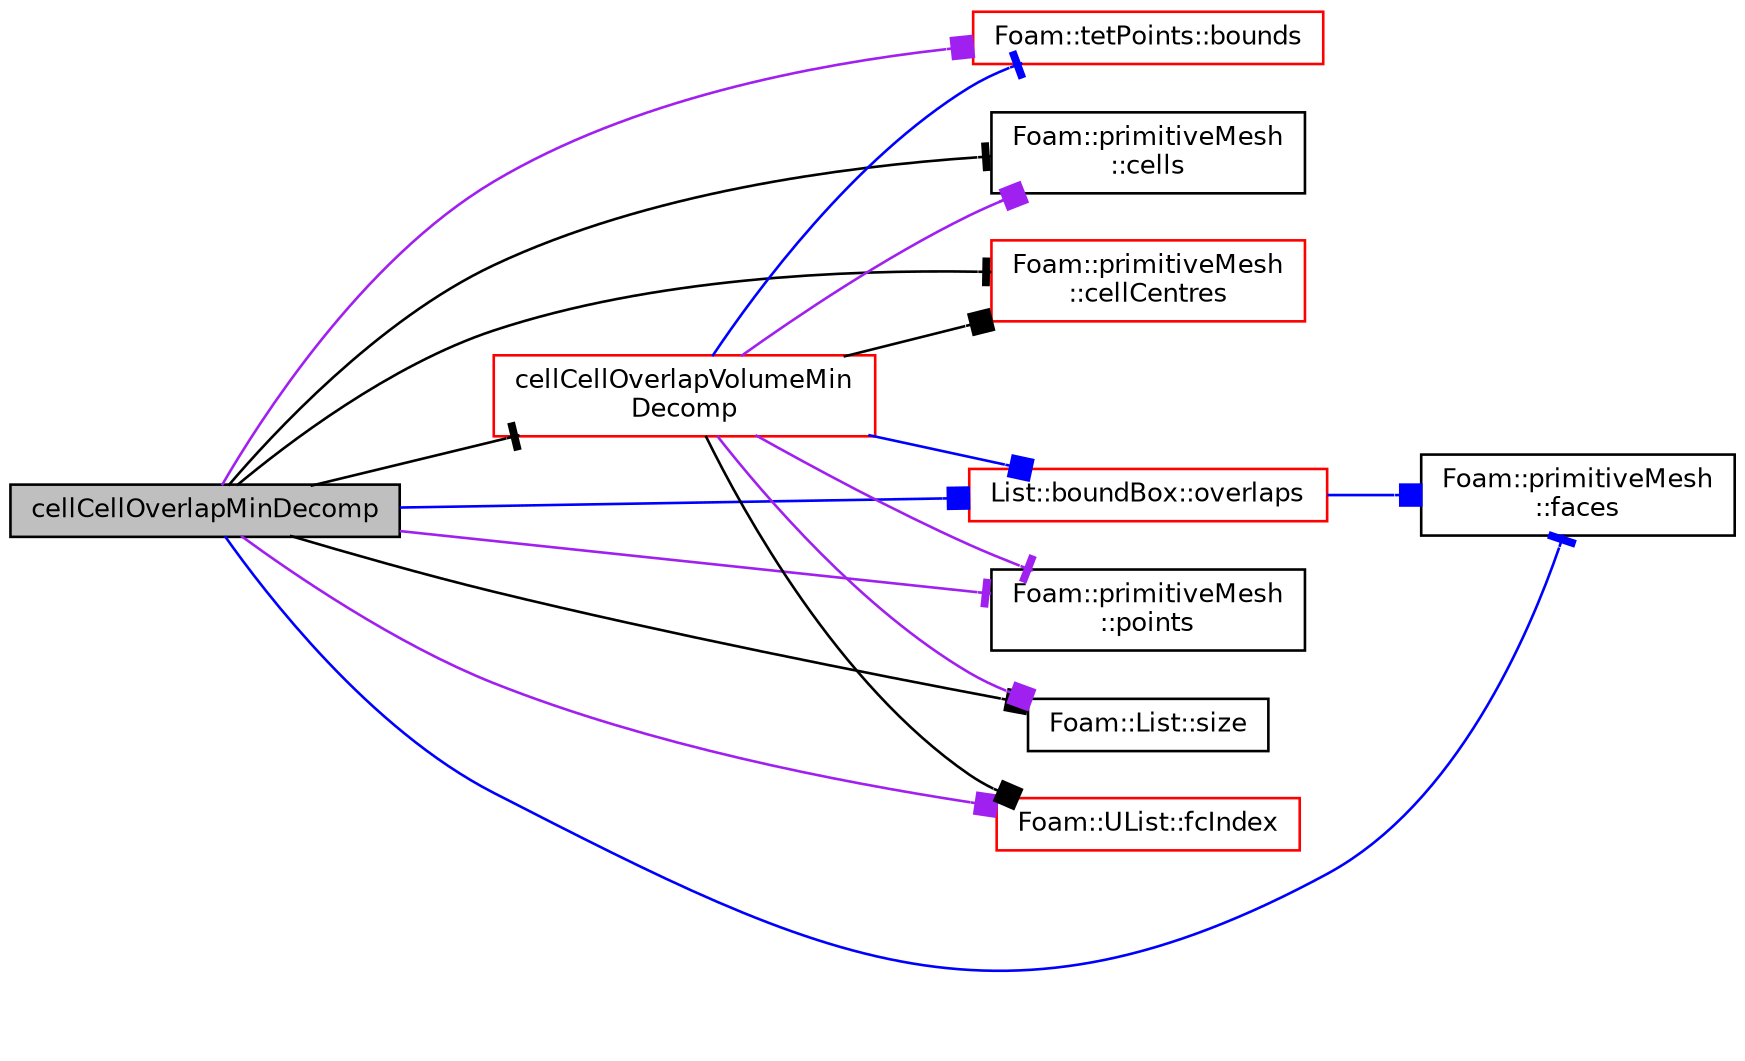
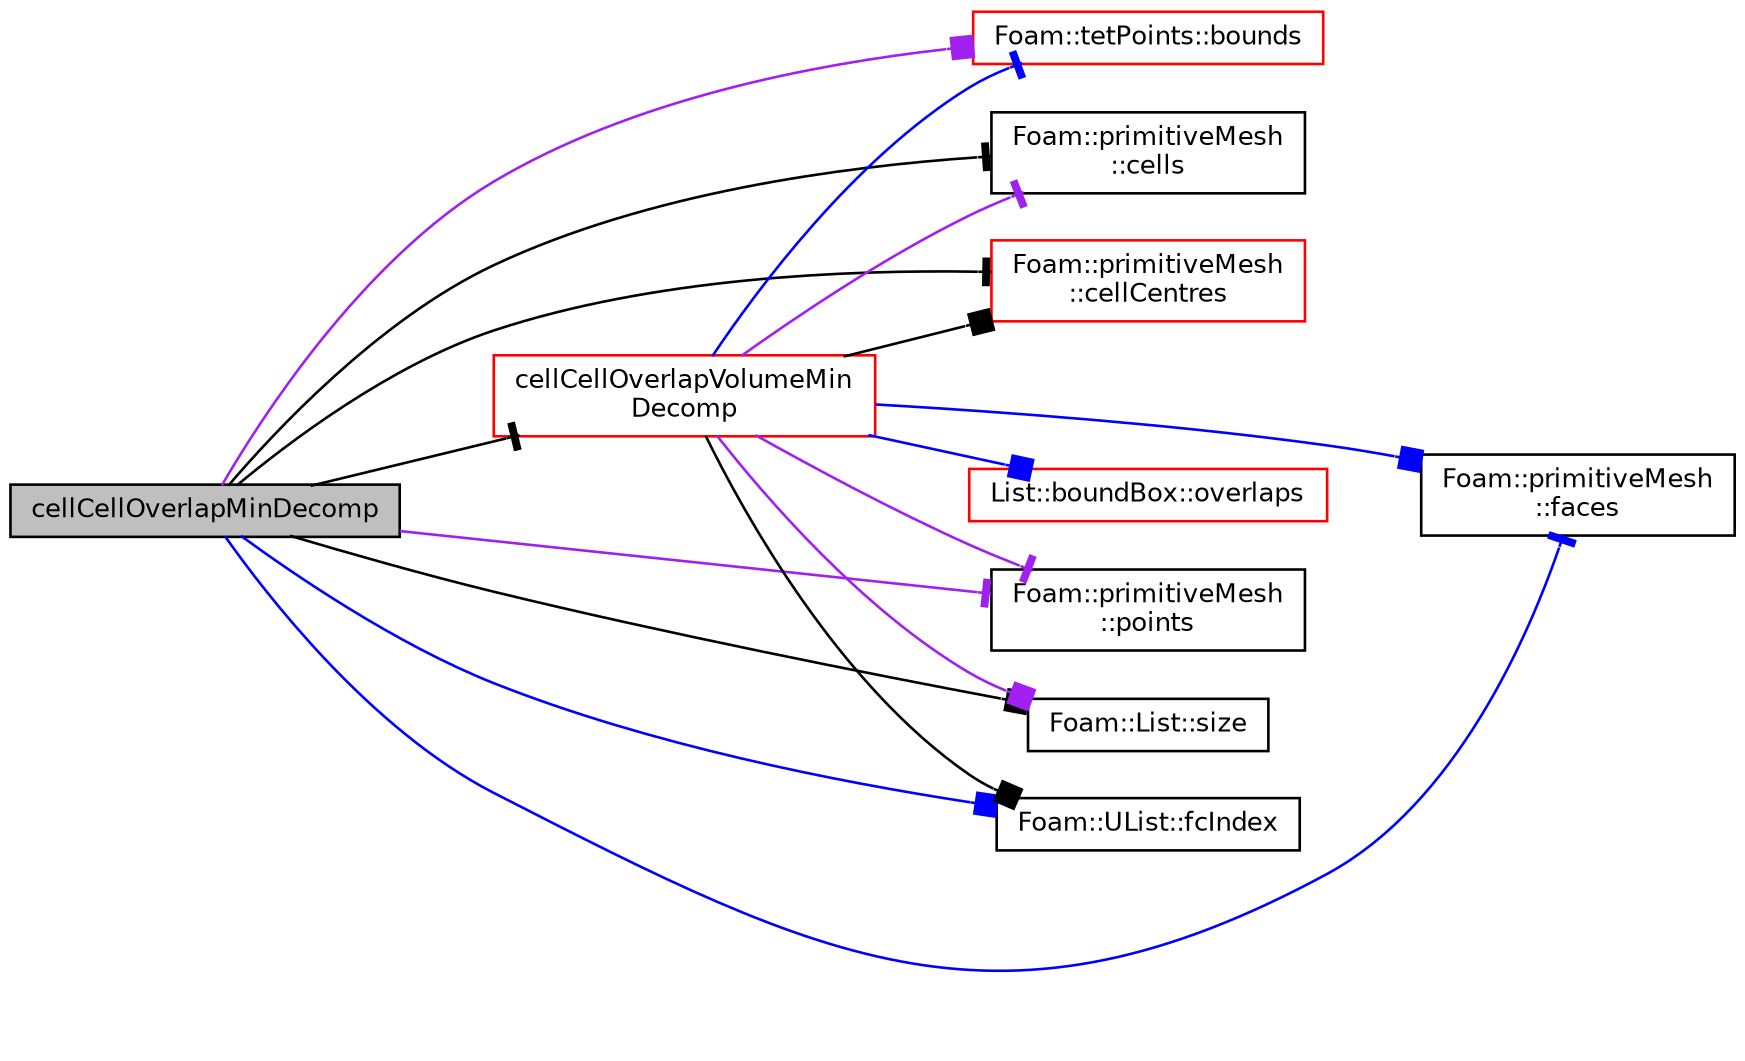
(899, 254) -> (899, 254)
(1361, 495) -> (1136, 424)
(671, 503) -> none
(588, 716) -> (588, 716)
(1148, 824) -> (1148, 824)
